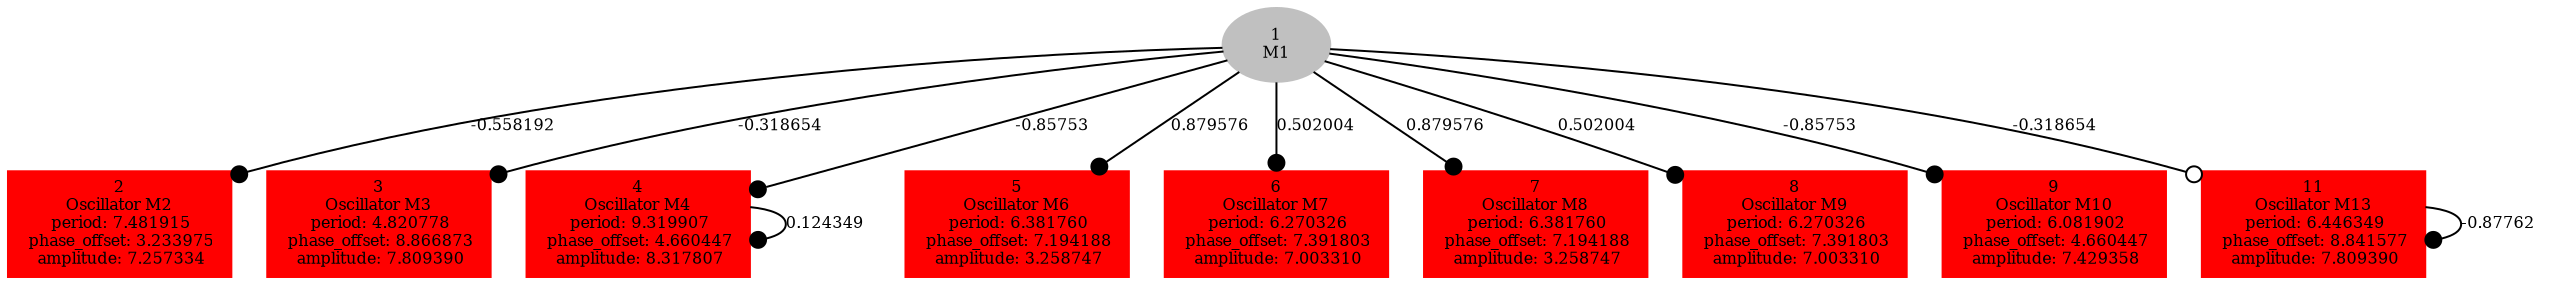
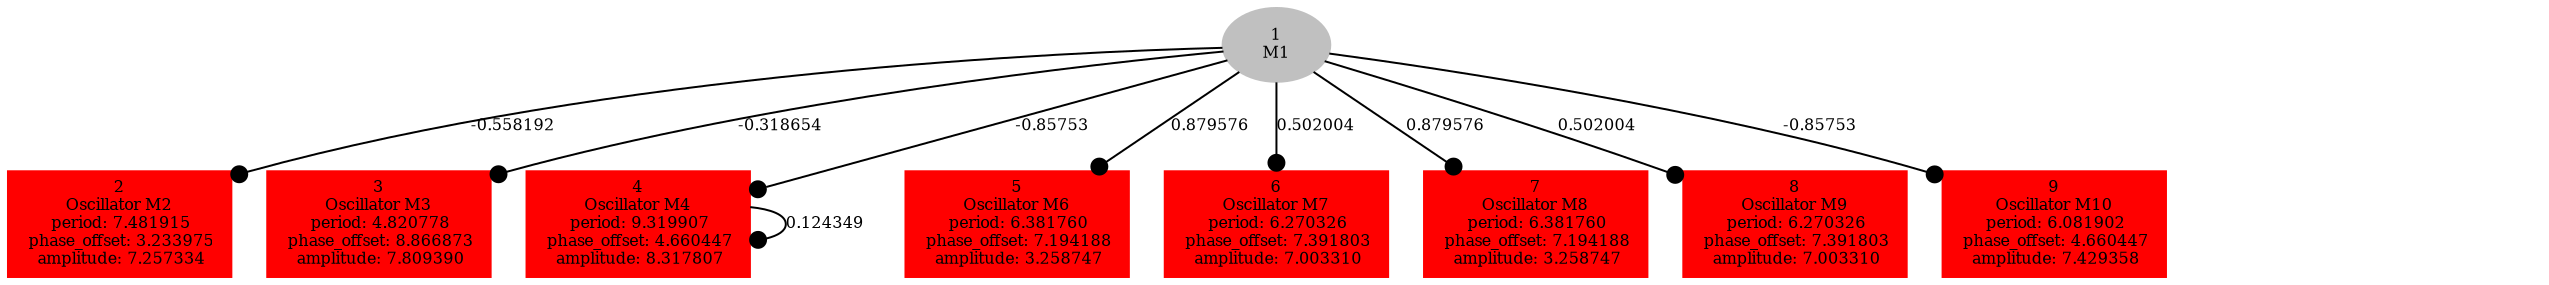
(2314, 224) -> none
